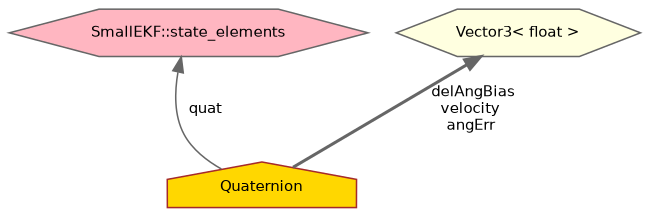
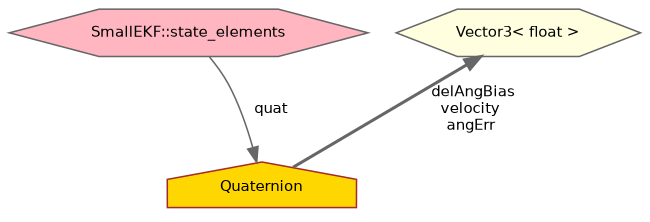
(182, 129) -> (236, 100)
